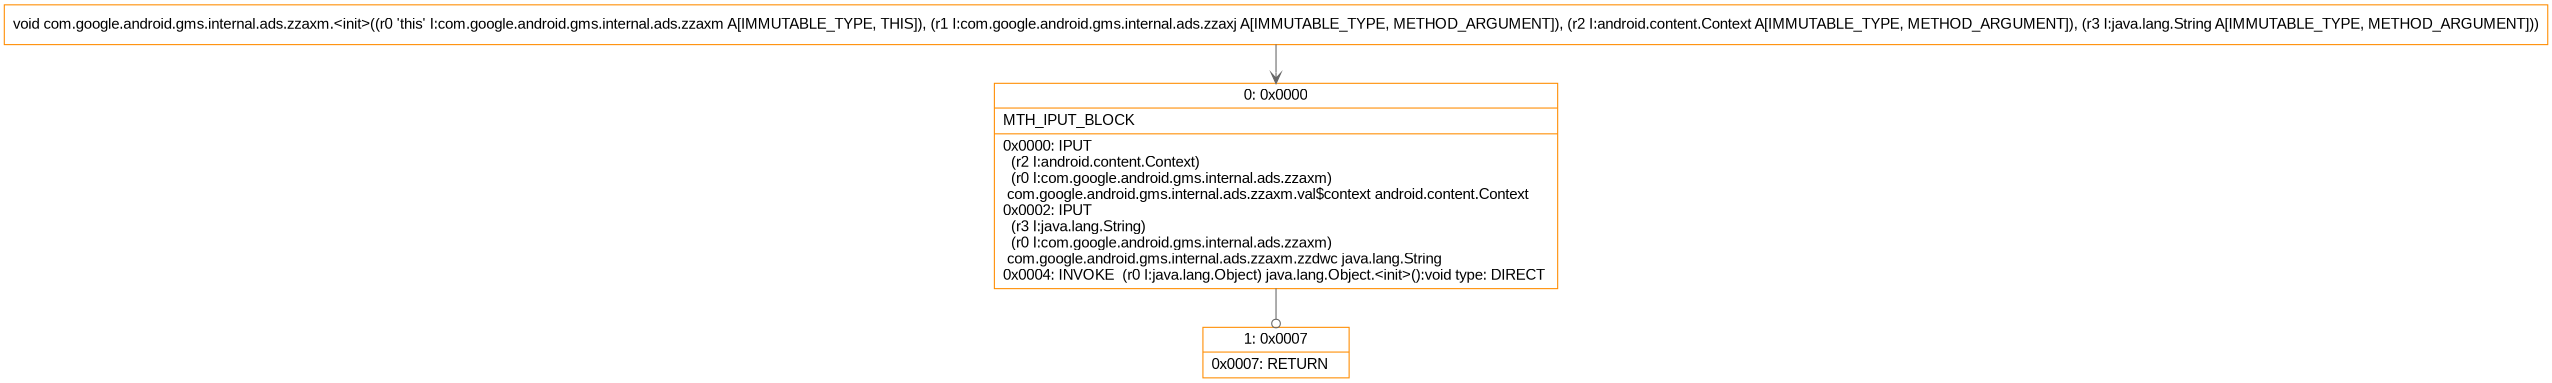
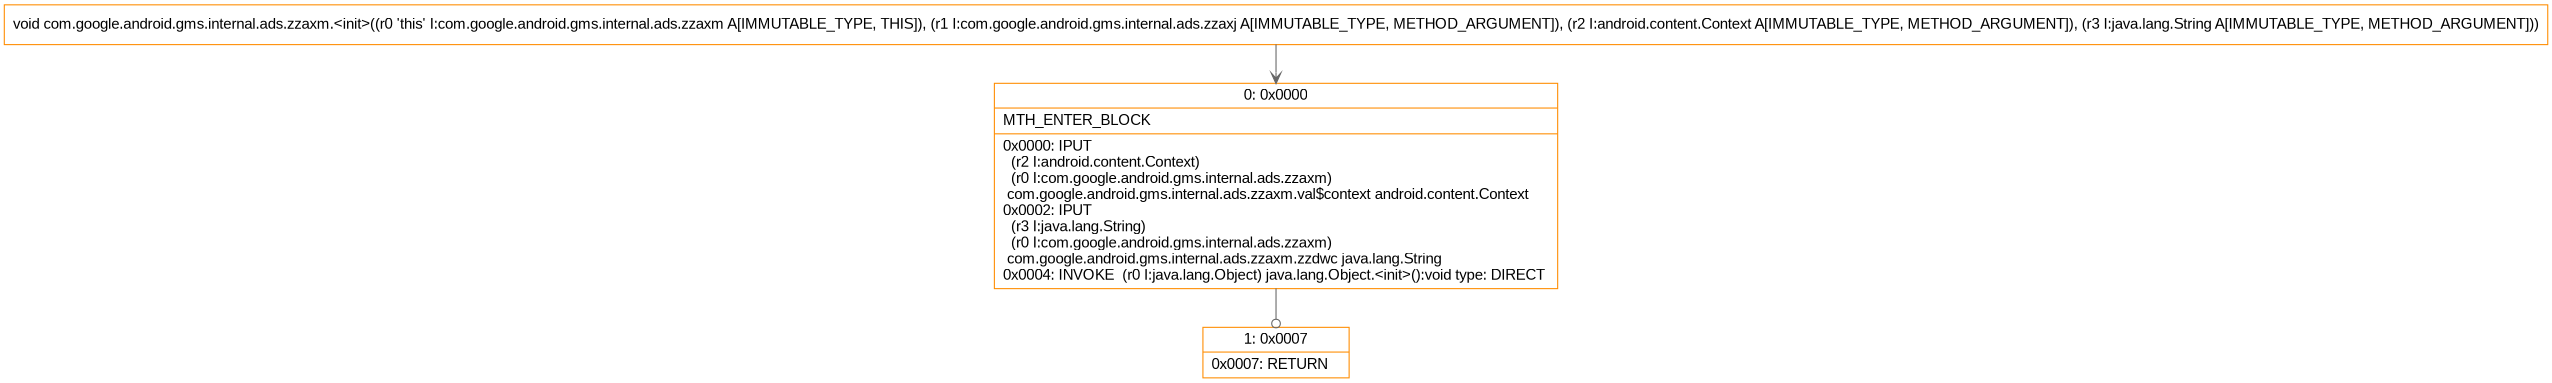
(1069, 120) -> (1077, 120)
